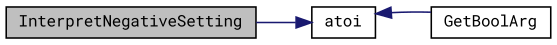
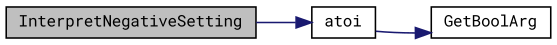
(411, 12) -> (395, 33)
